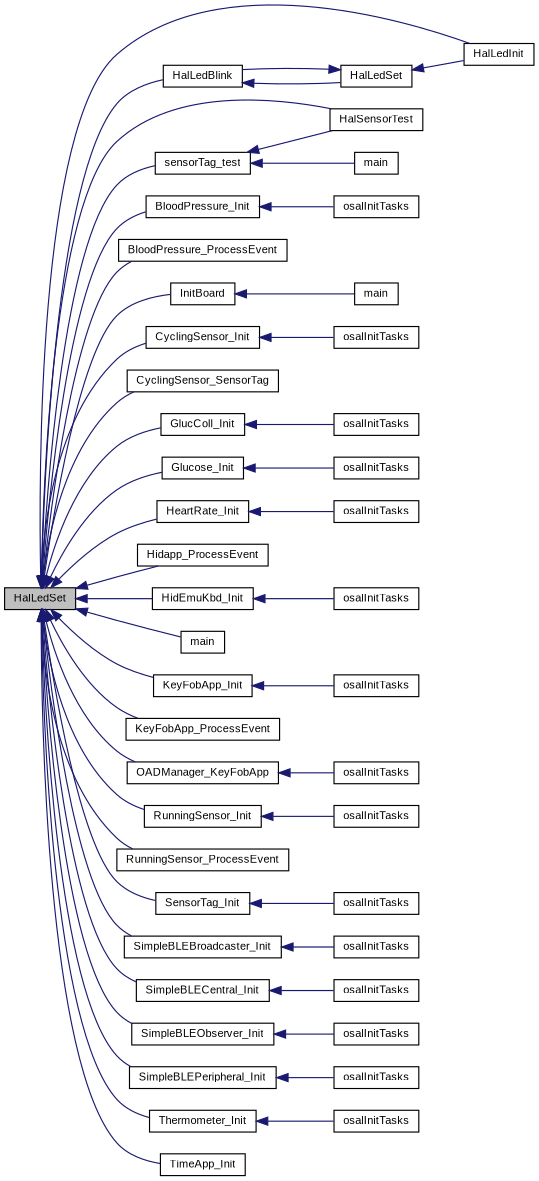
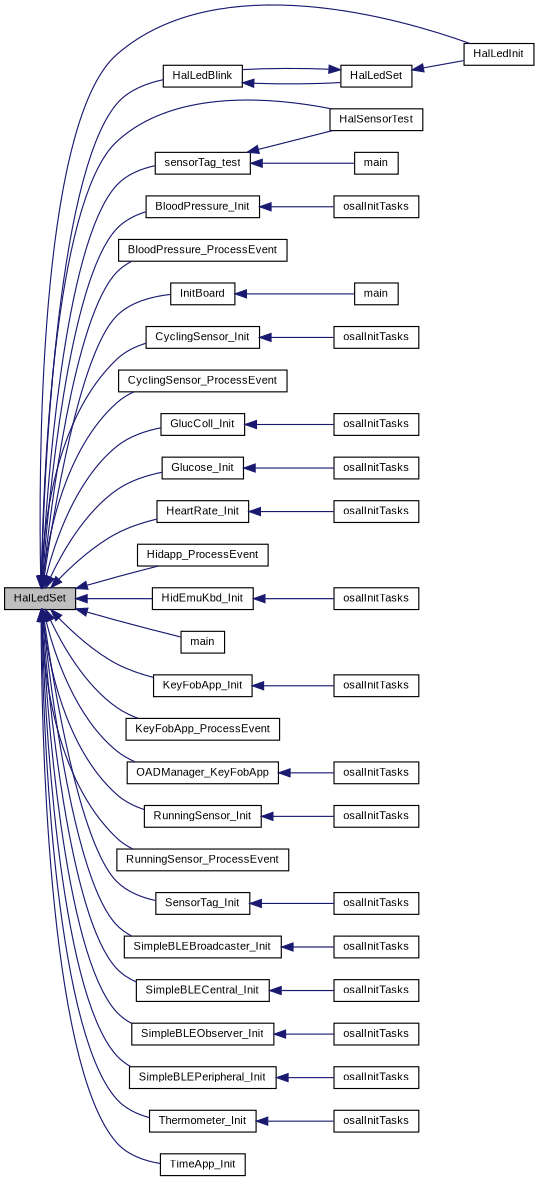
(203, 381) -> (203, 381)
